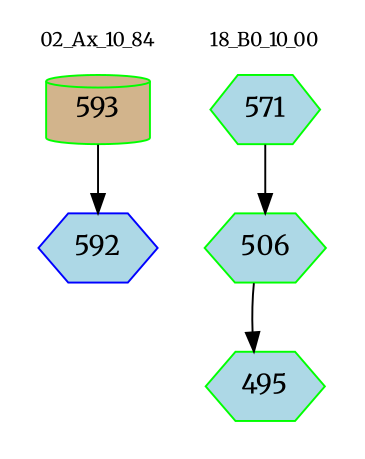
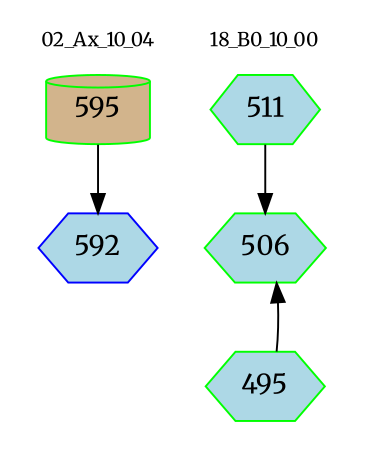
(98, 41) -> (98, 41)
(98, 110) -> (98, 110)
(265, 110) -> (265, 110)
(252, 308) -> (278, 327)
